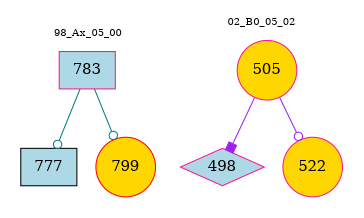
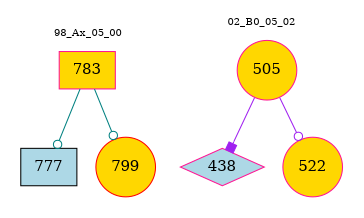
(87, 70) -> (87, 70)
(222, 167) -> (222, 167)
